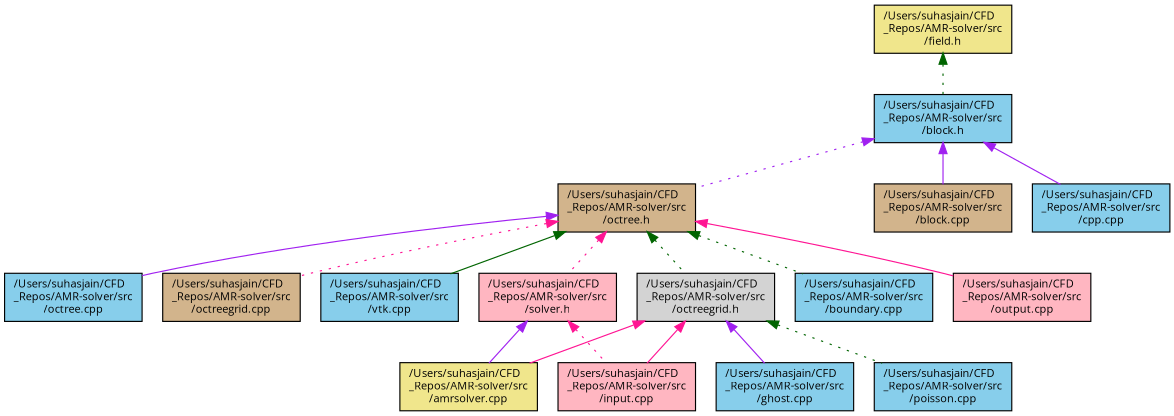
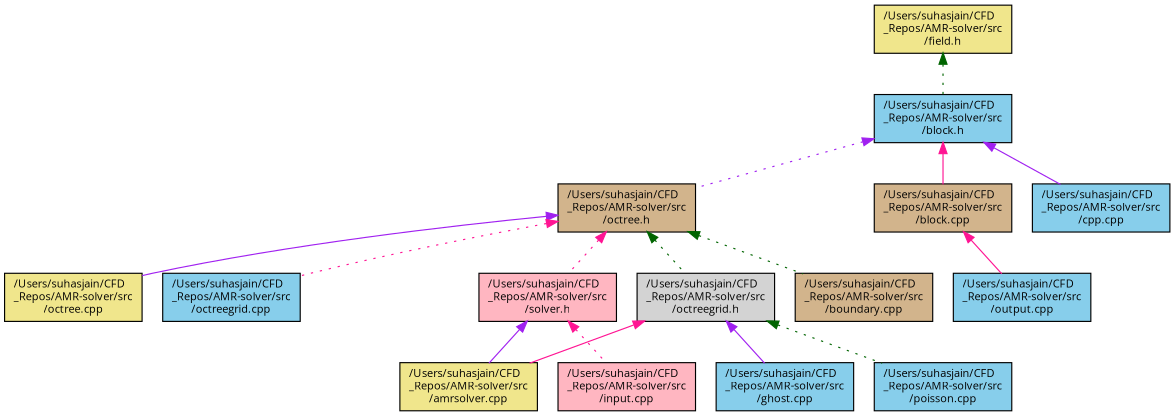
(943, 169) -> (943, 169)
(831, 248) -> (986, 257)
(73, 297) -> (73, 297)
(231, 297) -> (231, 297)
(390, 297) -> none
(864, 297) -> (864, 297)
(1022, 297) -> (1022, 297)
(662, 346) -> none
